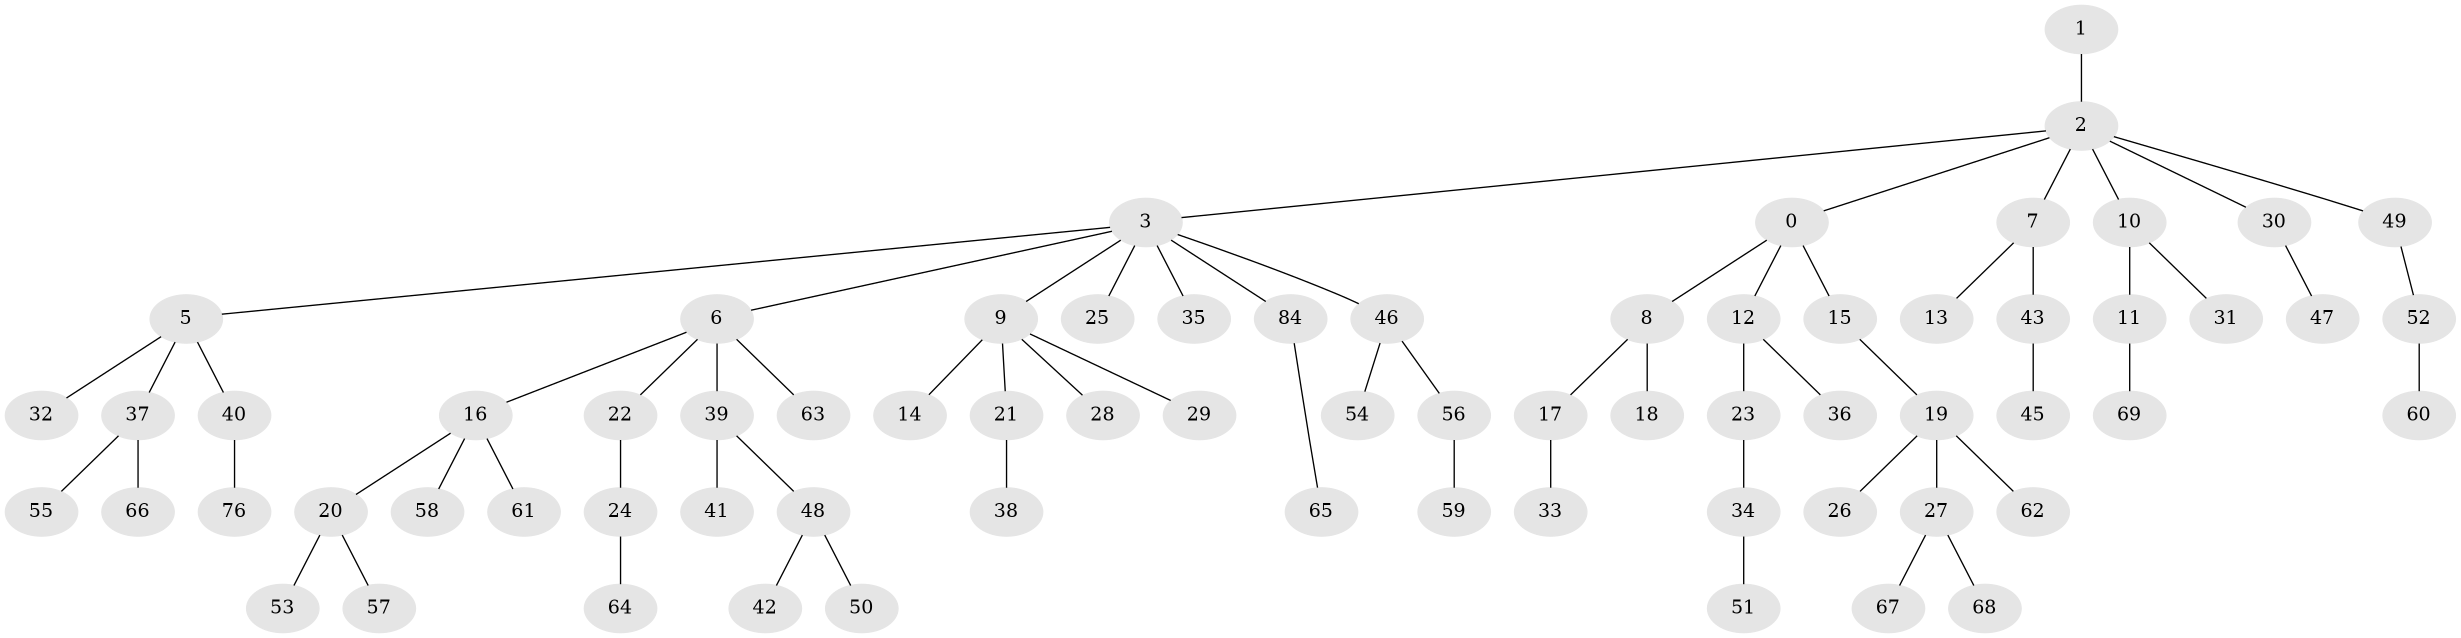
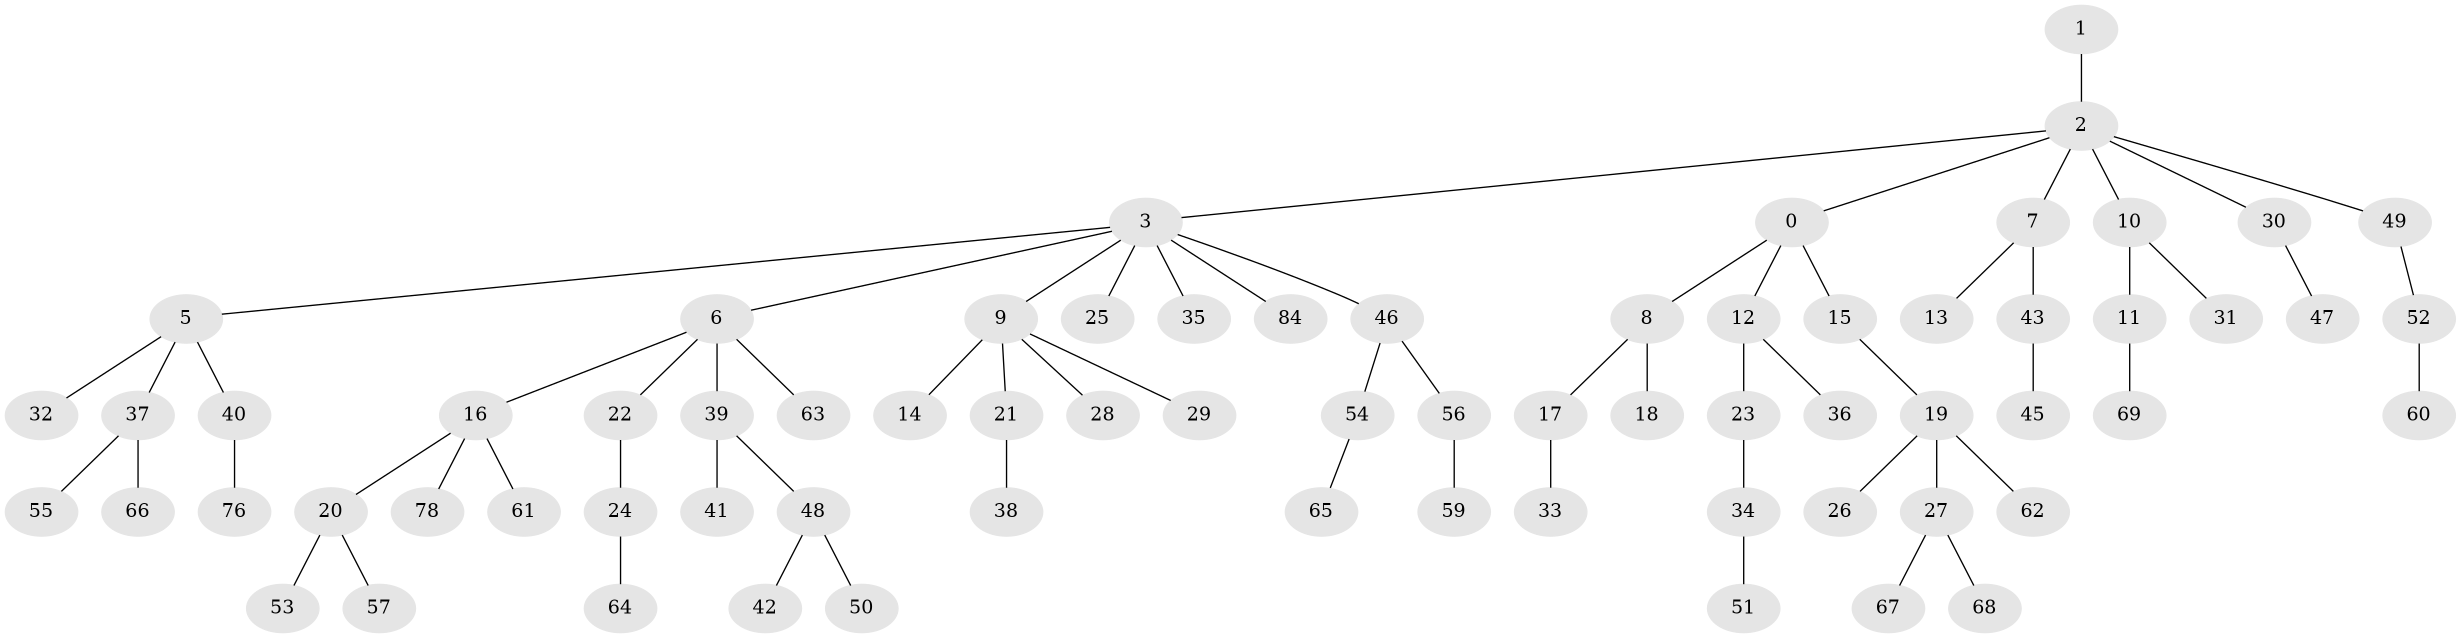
(1306, 415) -> (1340, 463)
(428, 512) -> (428, 512)
